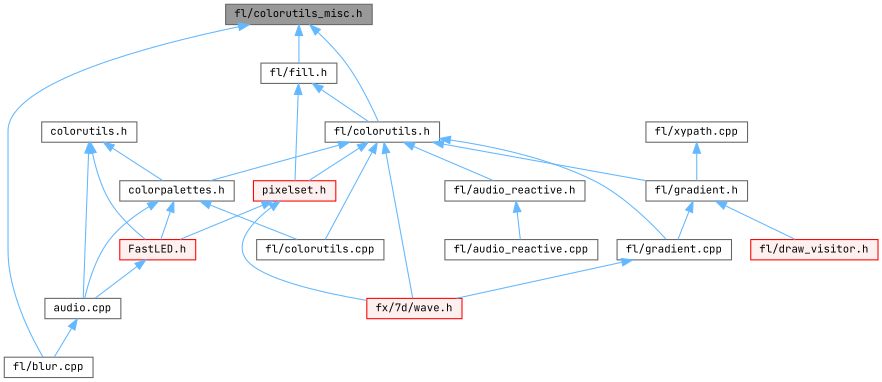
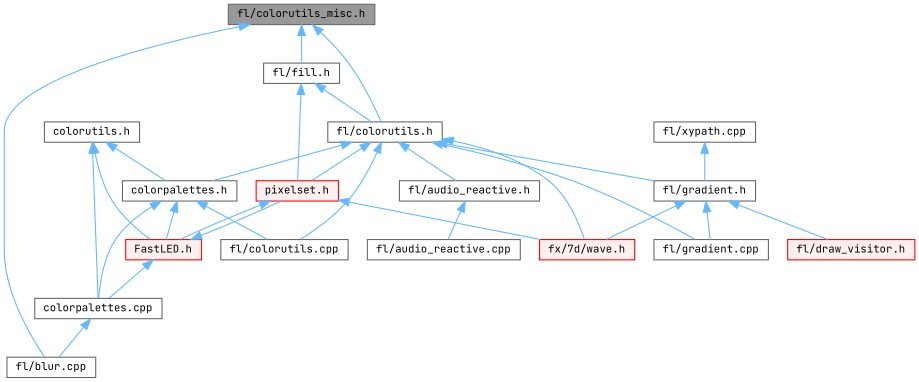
none -> (241, 219)
(539, 280) -> (641, 223)
(83, 309) -> (98, 309)
